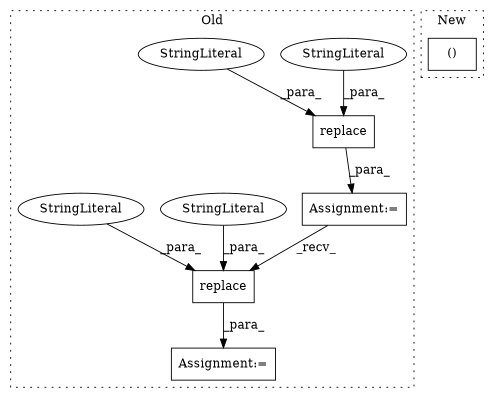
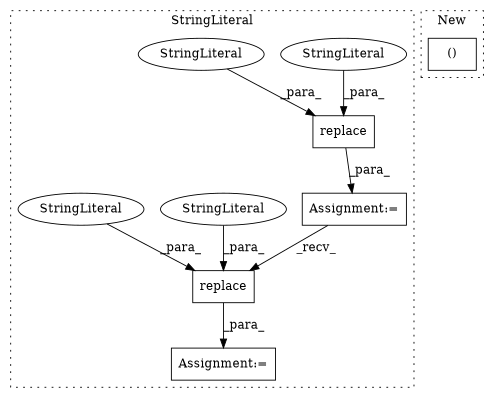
(212, 21) -> (212, 21)
